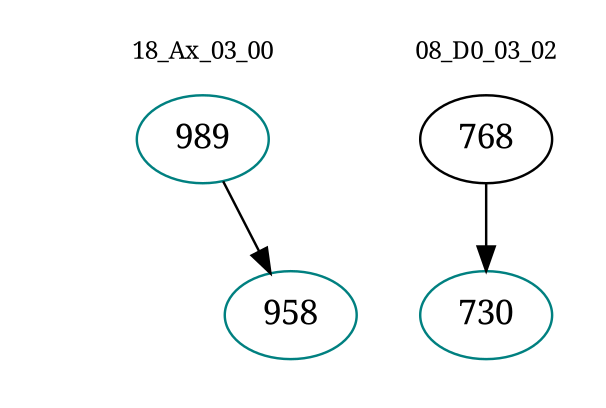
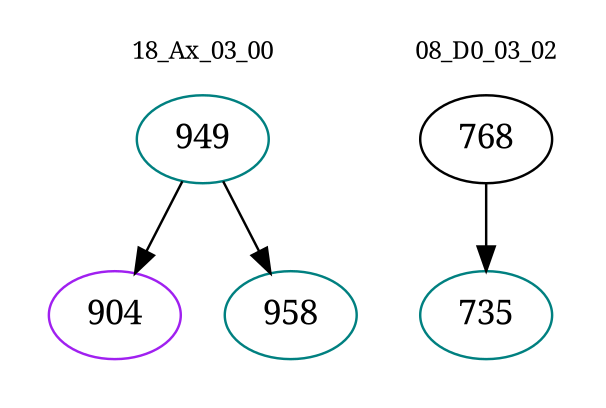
(203, 139) -> (203, 139)
none -> (115, 315)
(486, 315) -> (486, 315)
